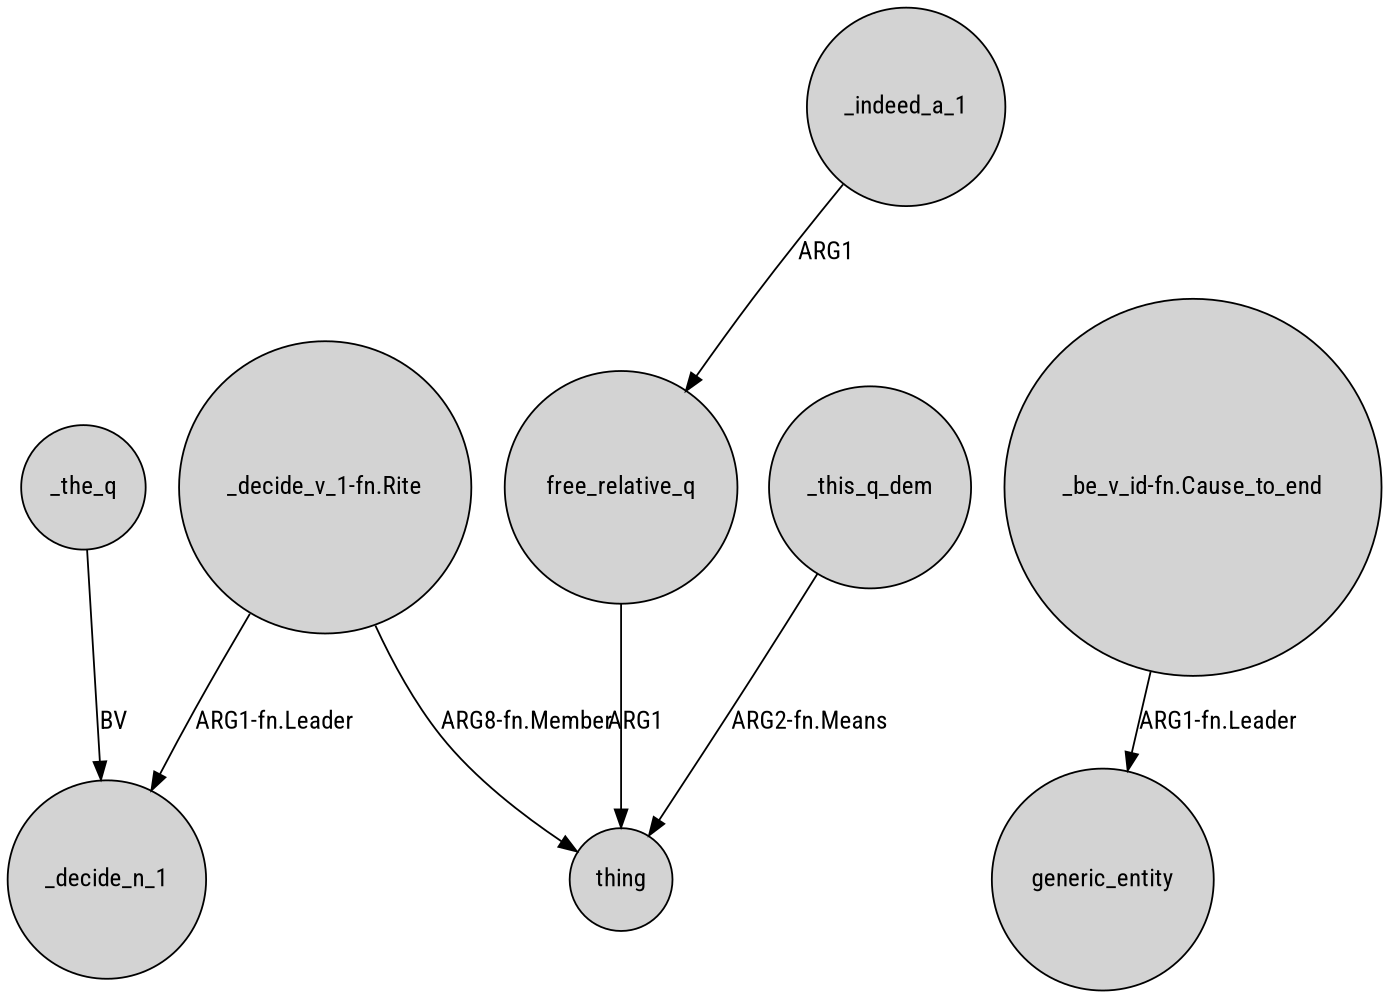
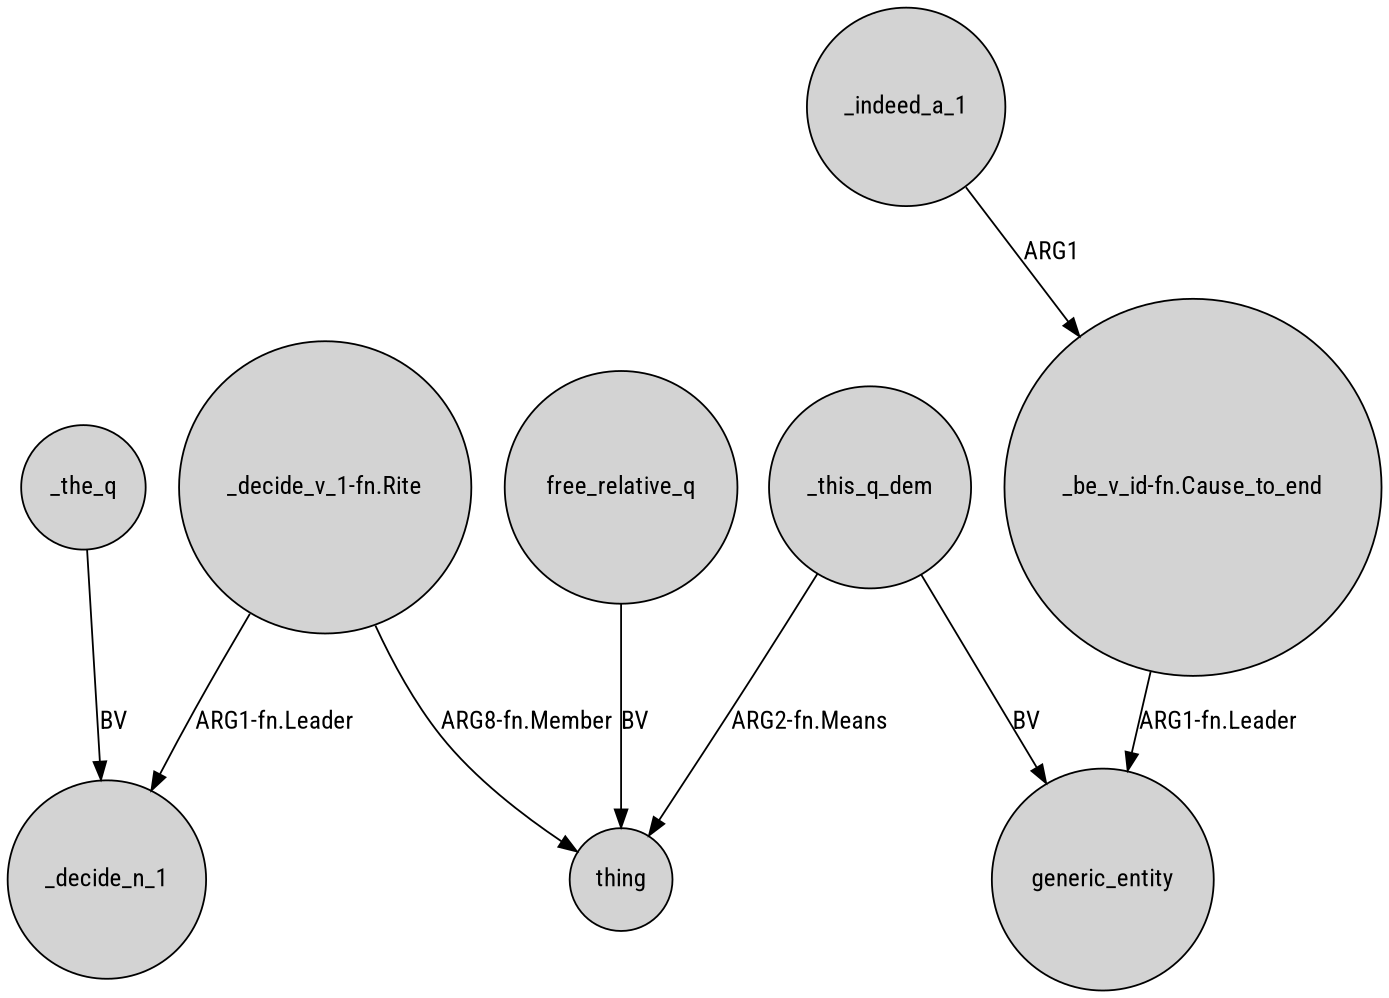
(768, 279) -> (1017, 255)
none -> (979, 671)
(636, 722) -> (636, 722)
